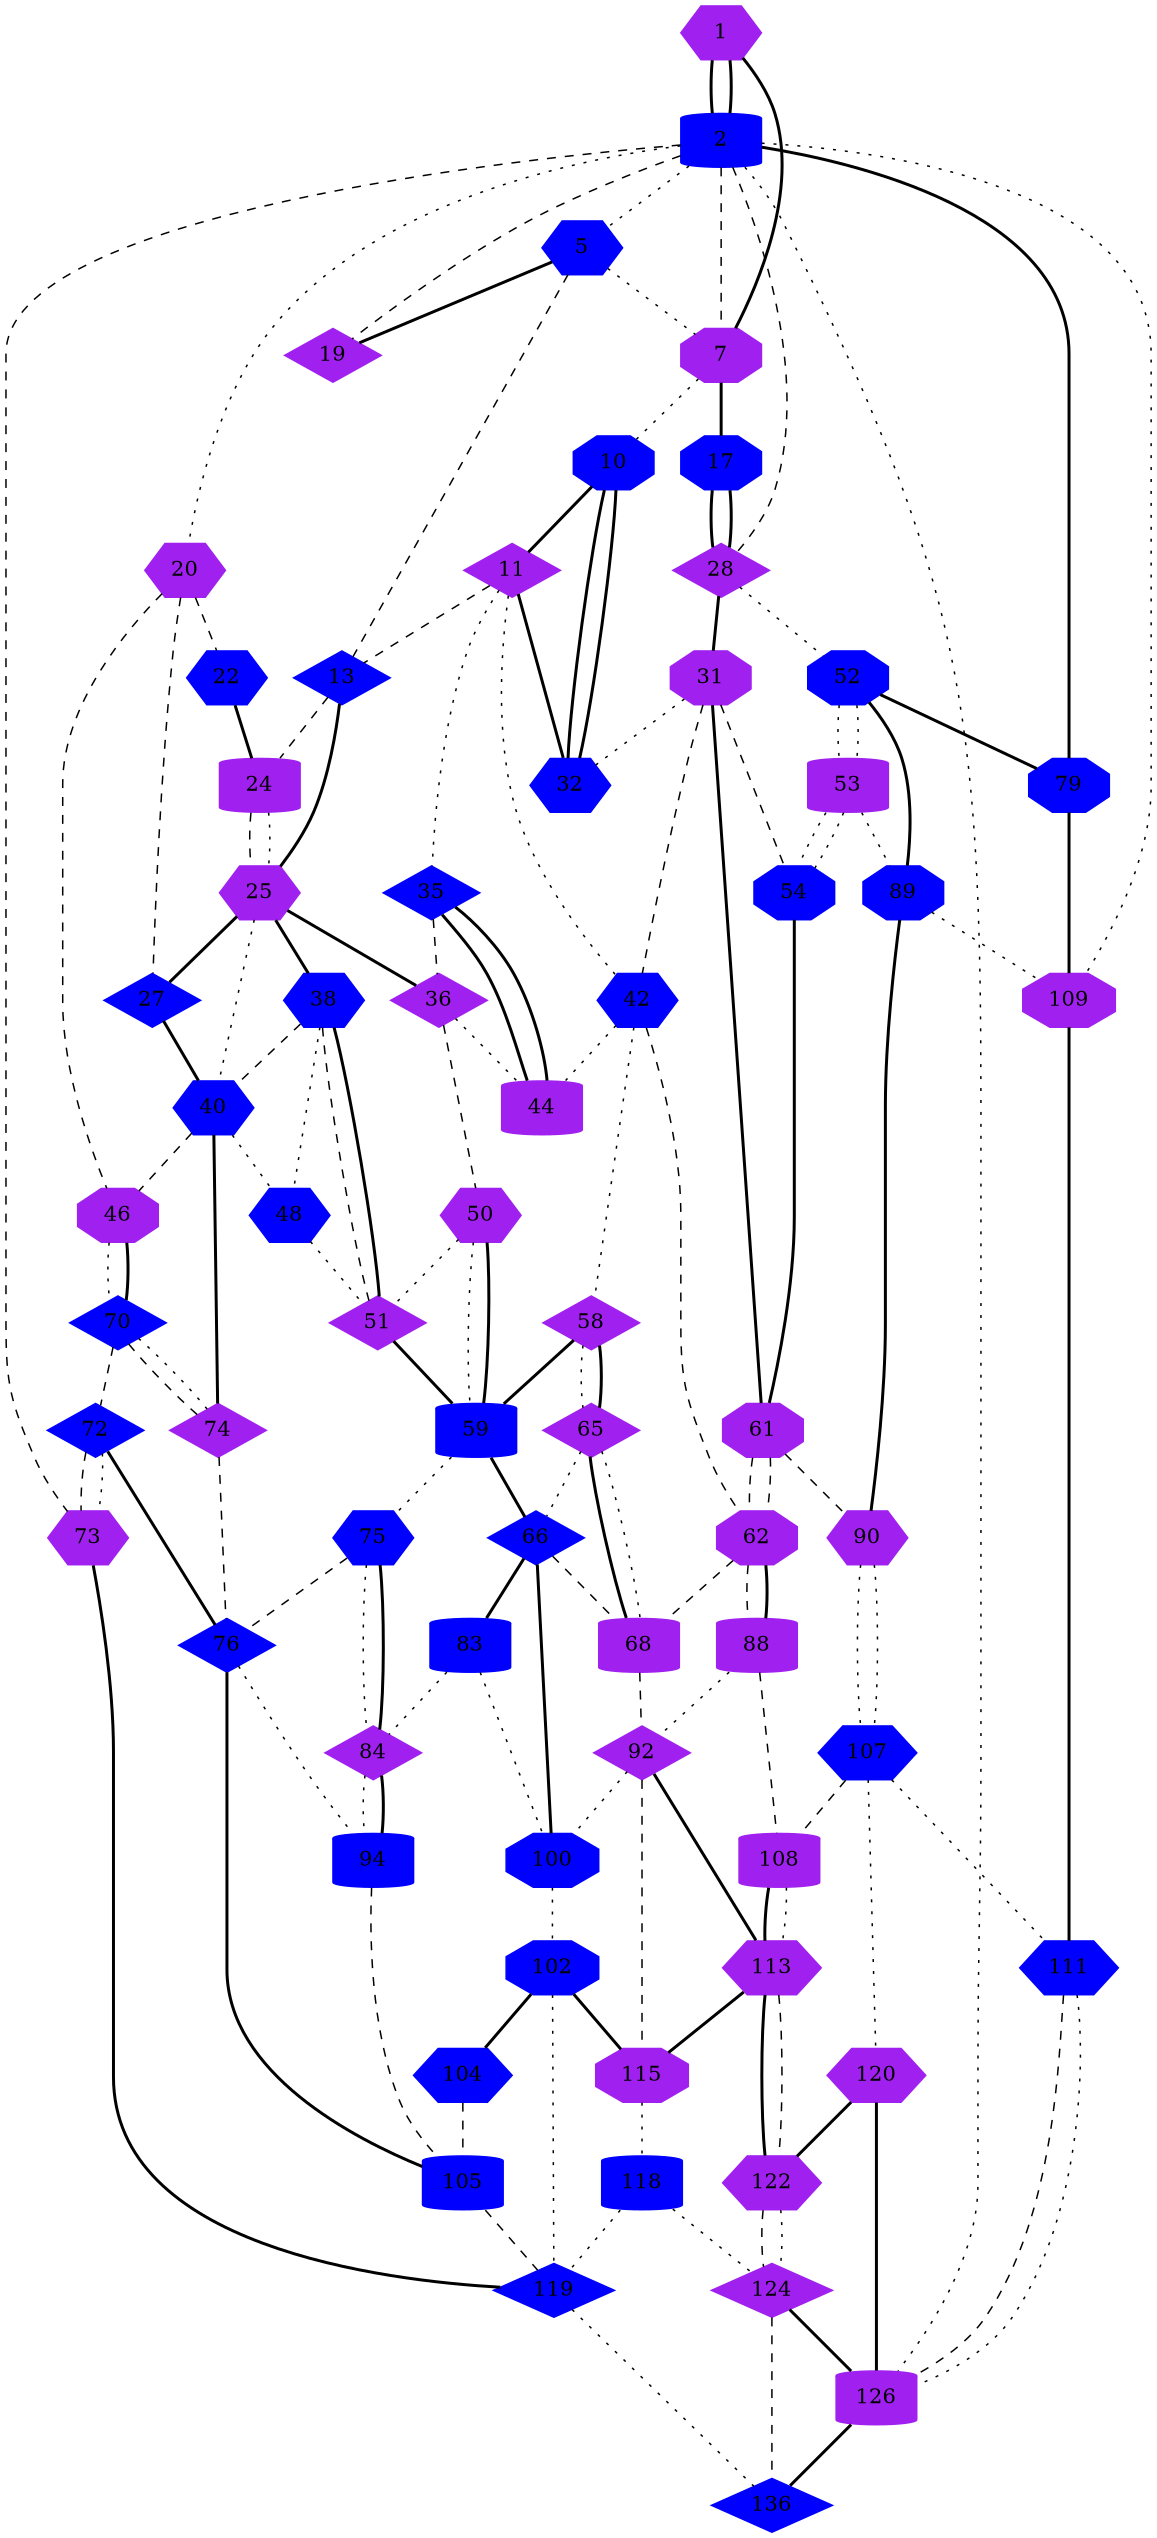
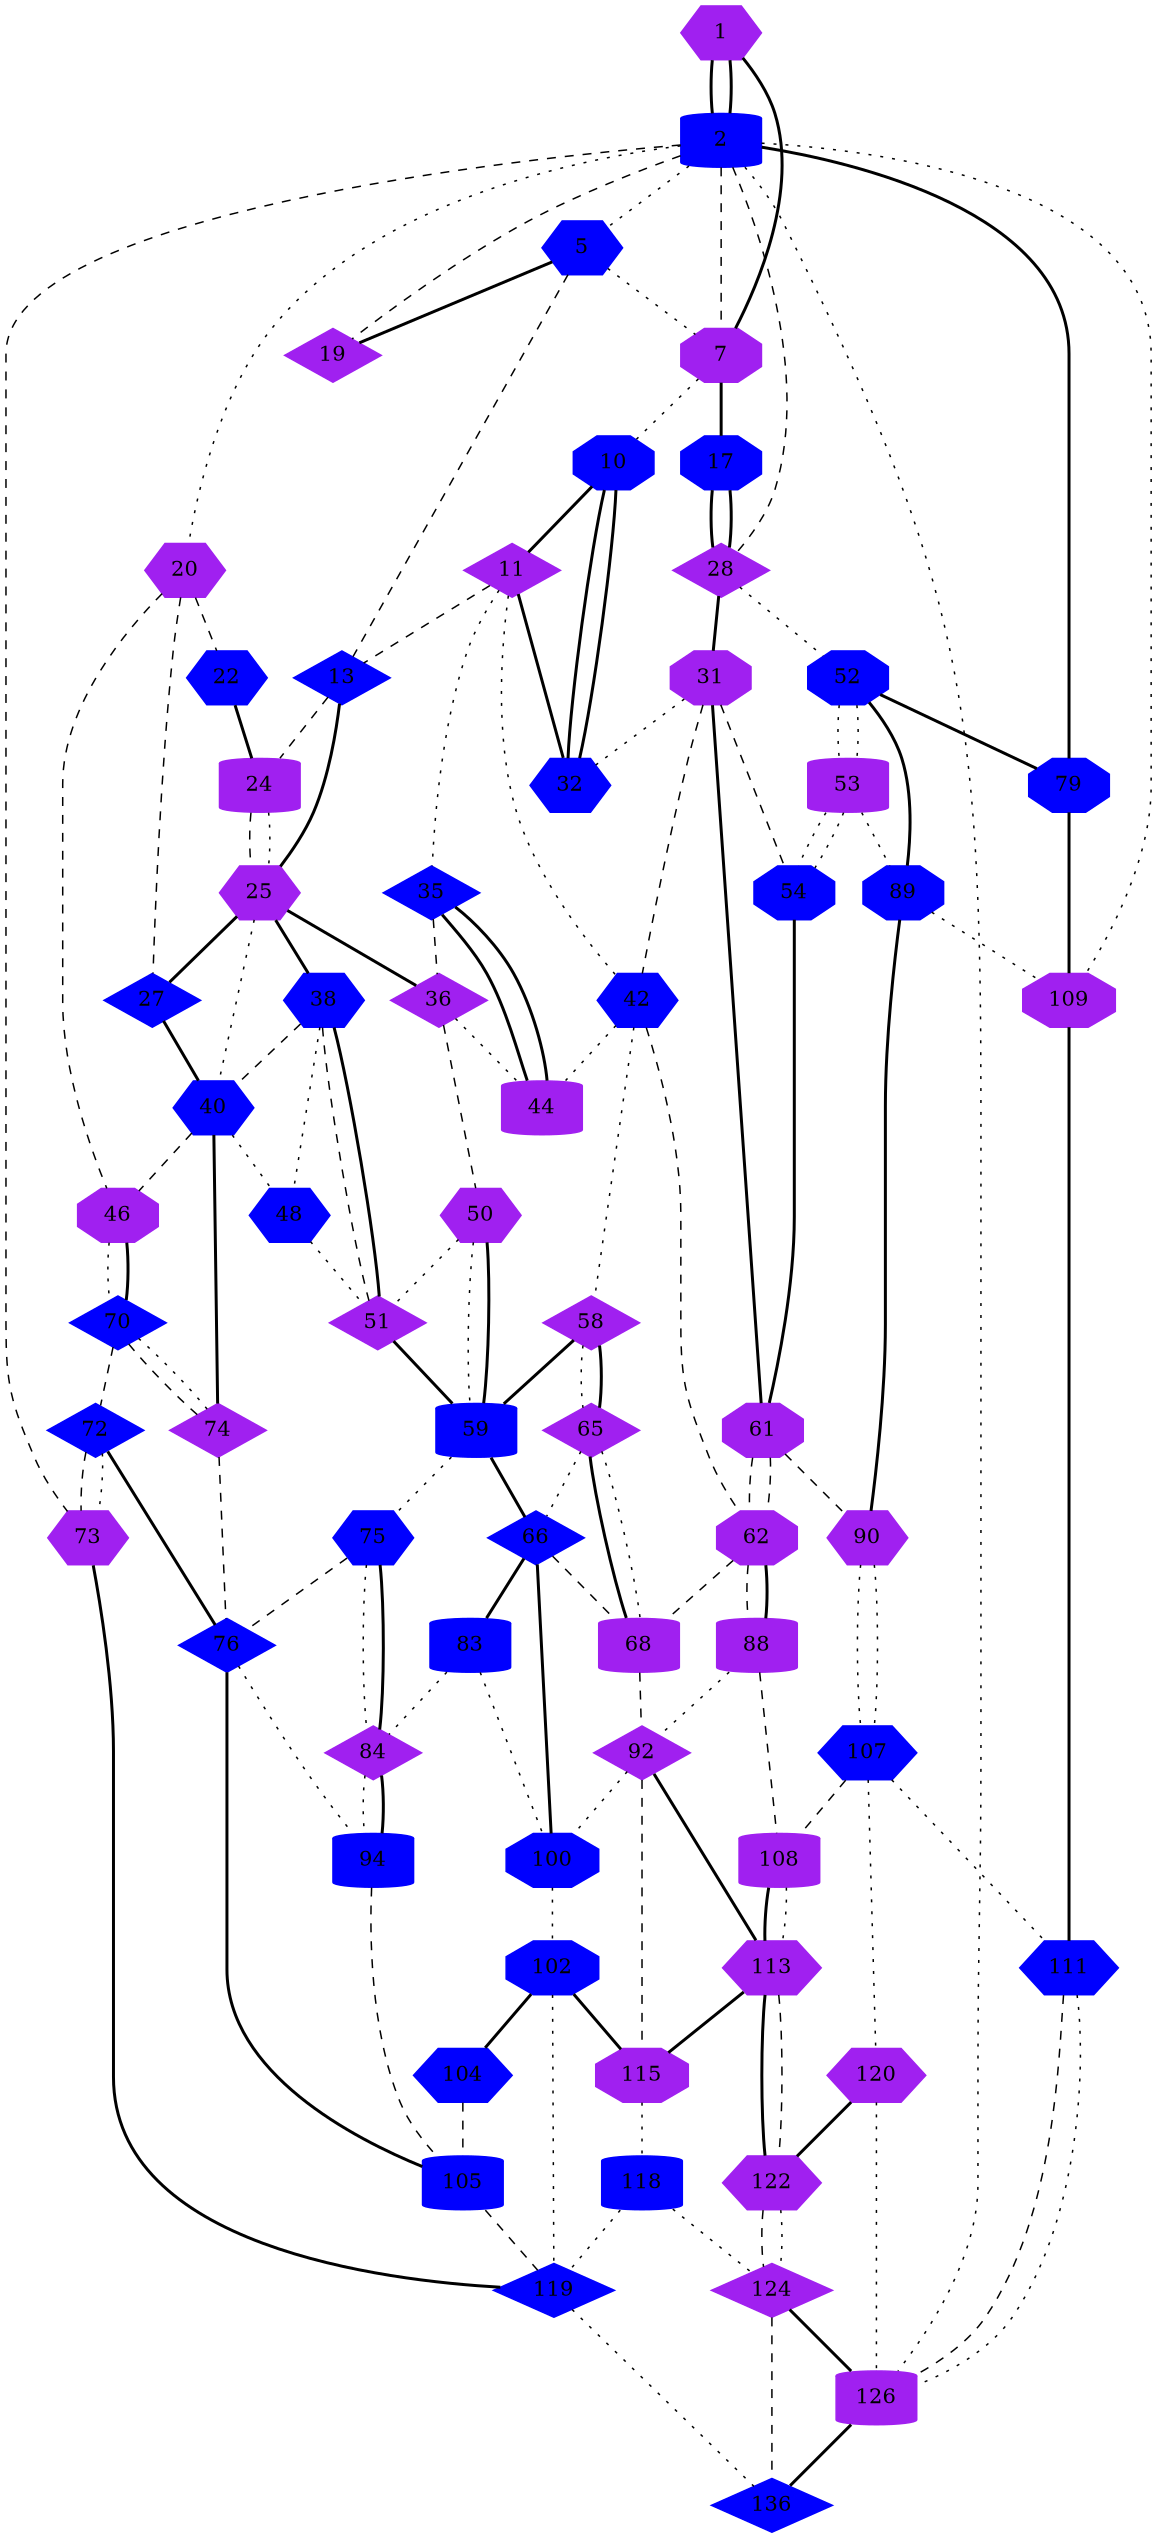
(876, 2237) -> (876, 2237)
